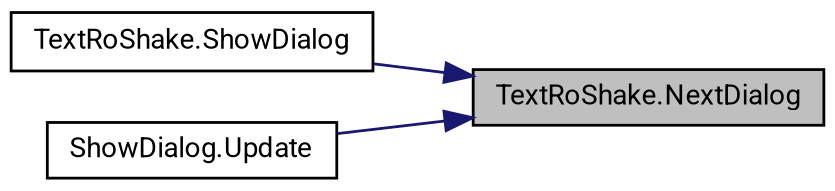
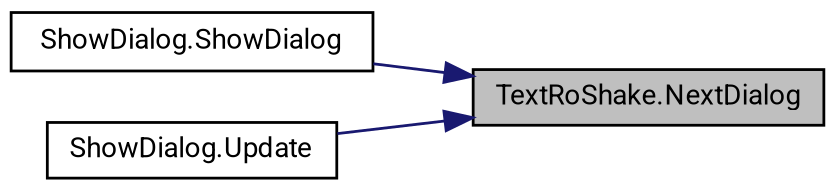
(192, 42) -> (192, 42)
